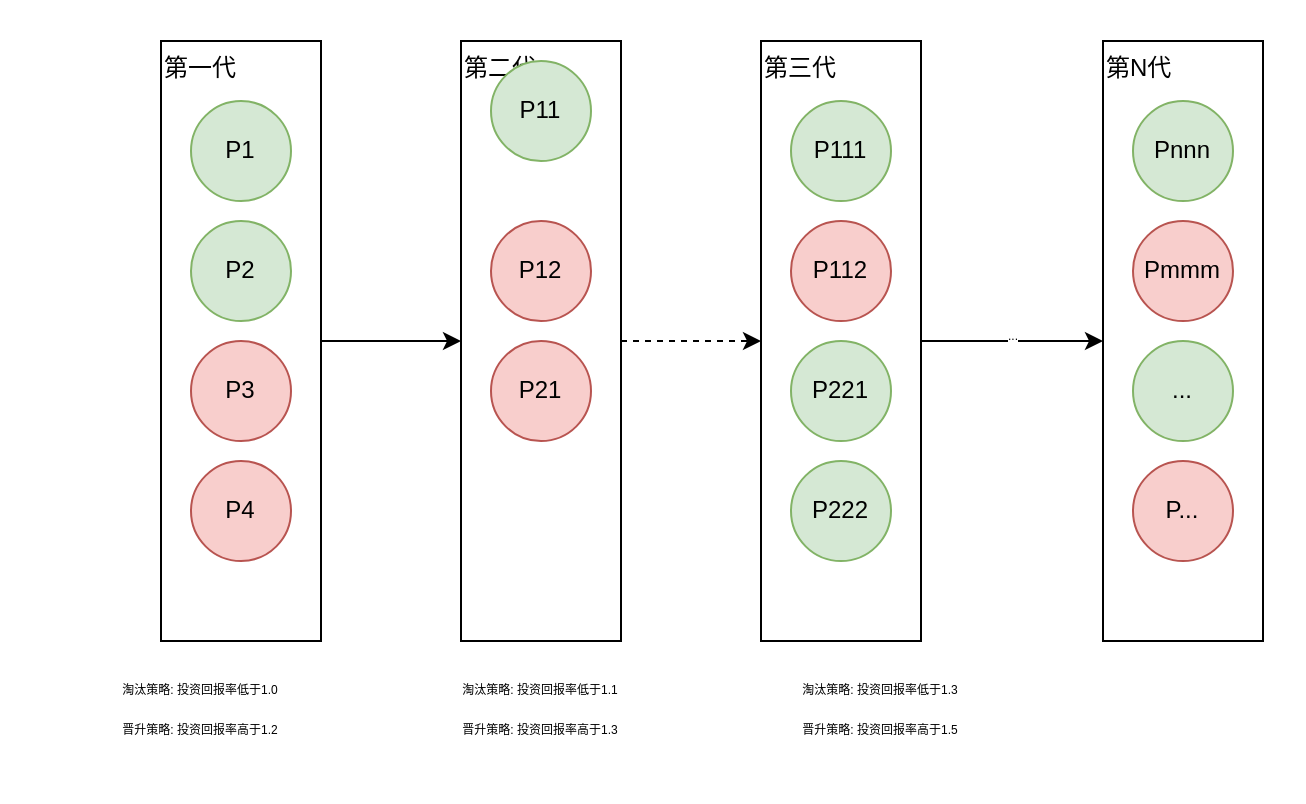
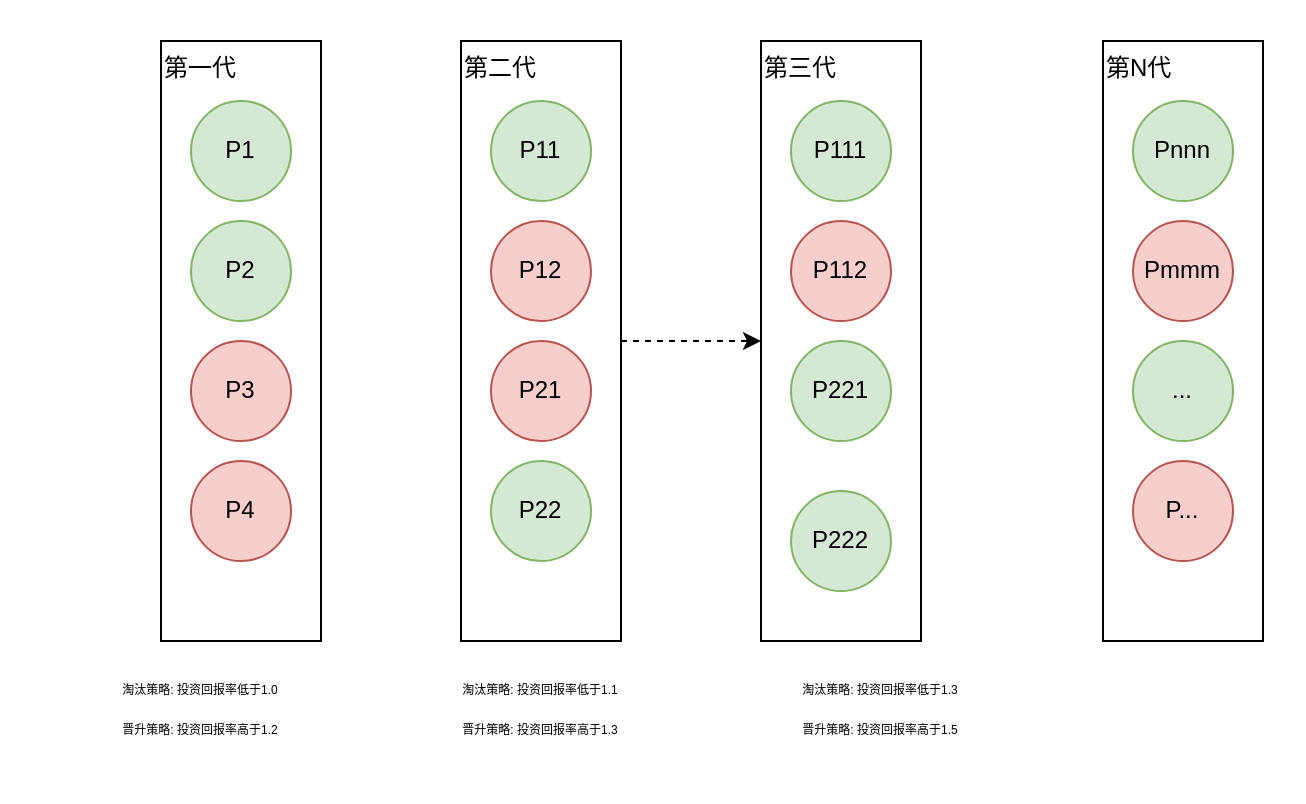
(541, 111) -> (541, 151)
(384, 341) -> none
(1005, 341) -> none
none -> (541, 511)
(841, 511) -> (841, 541)
